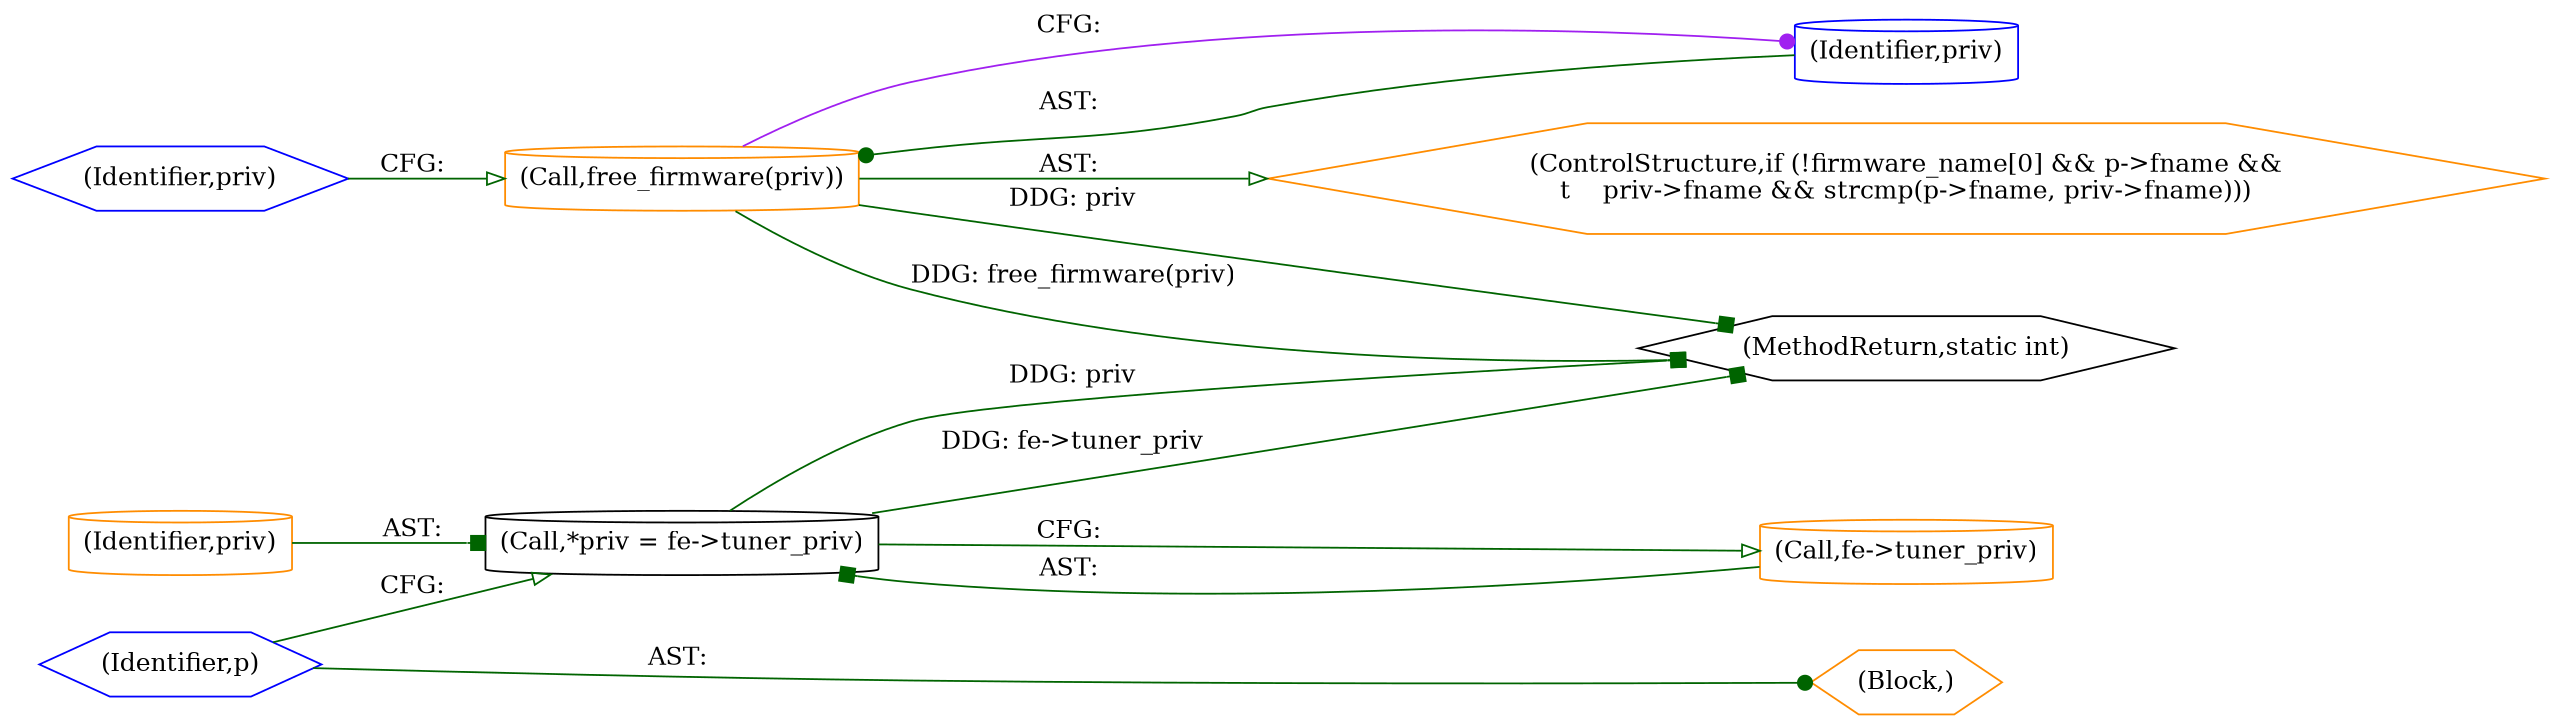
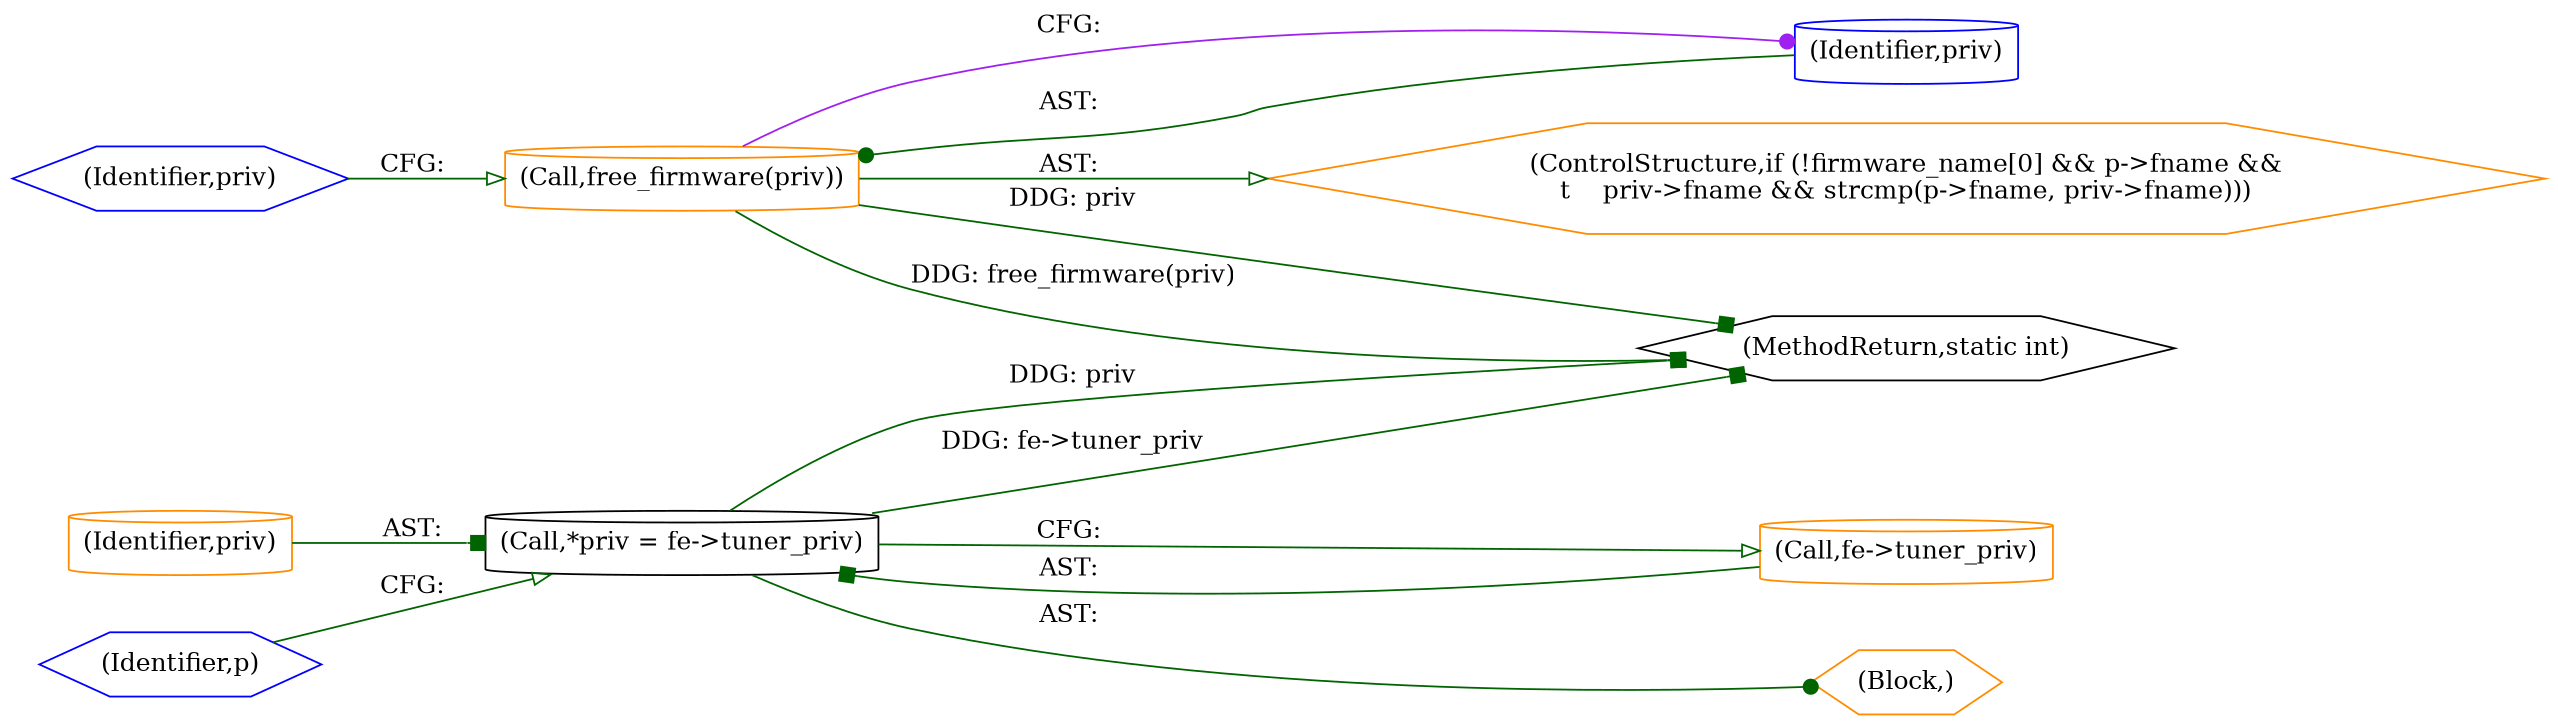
(1055, 682) -> (1272, 677)
